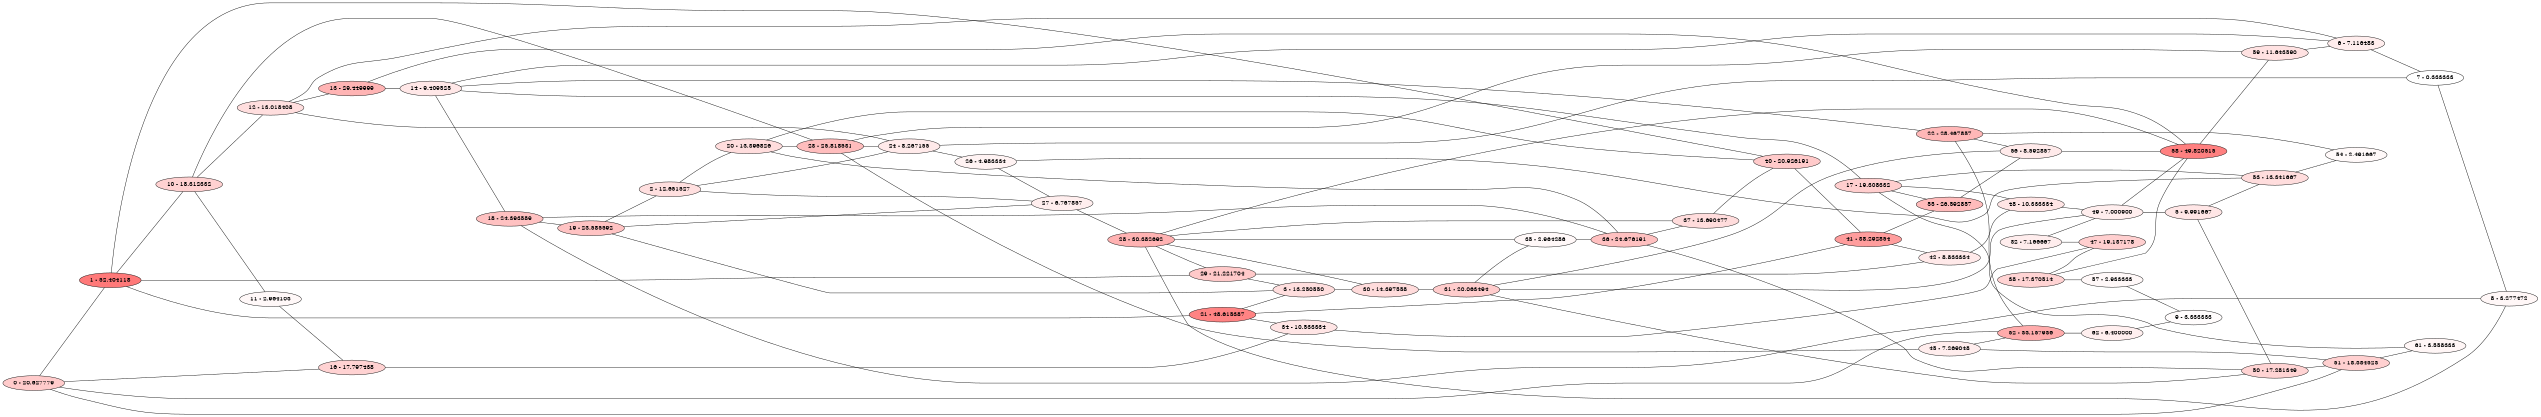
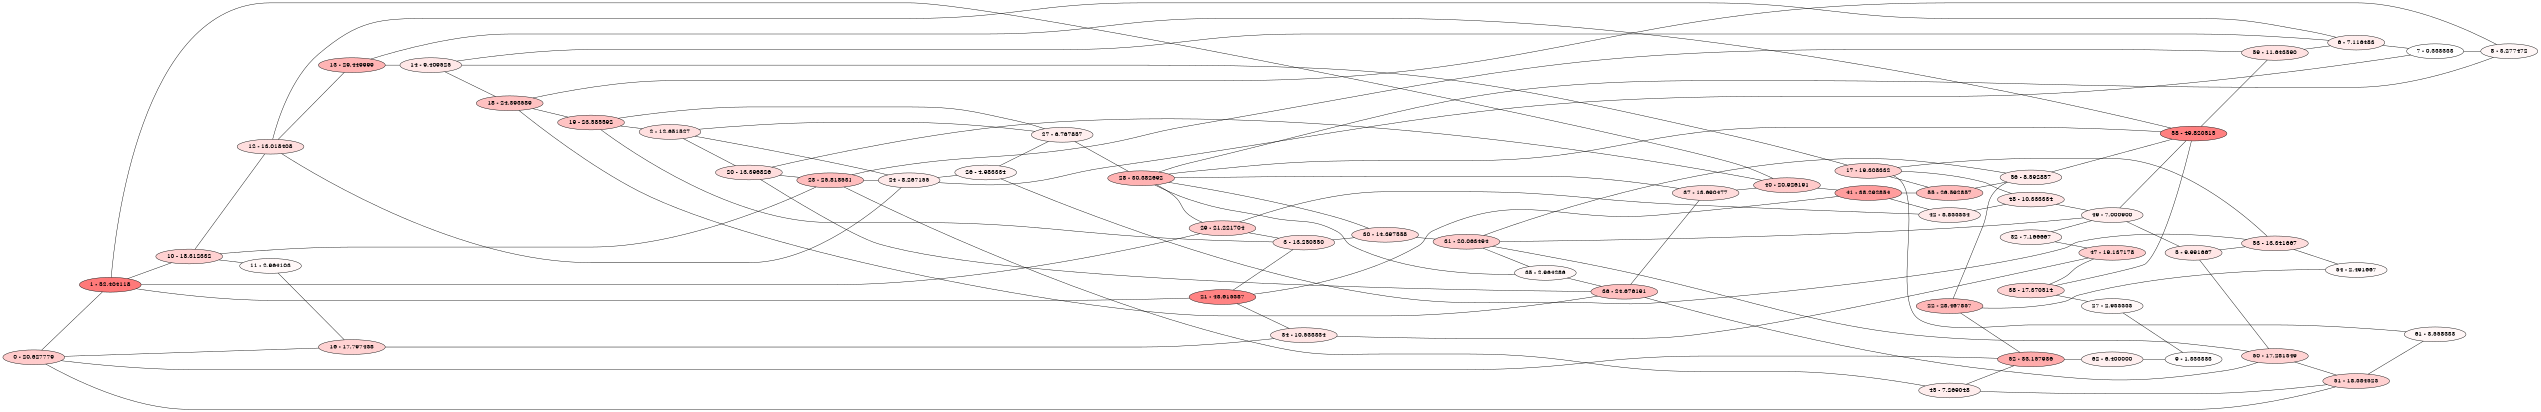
(1191, 81) -> none
(2112, 280) -> (2112, 306)
(2194, 318) -> (2194, 359)
